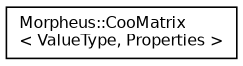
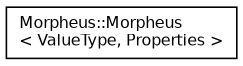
(122, 33) -> (122, 33)
